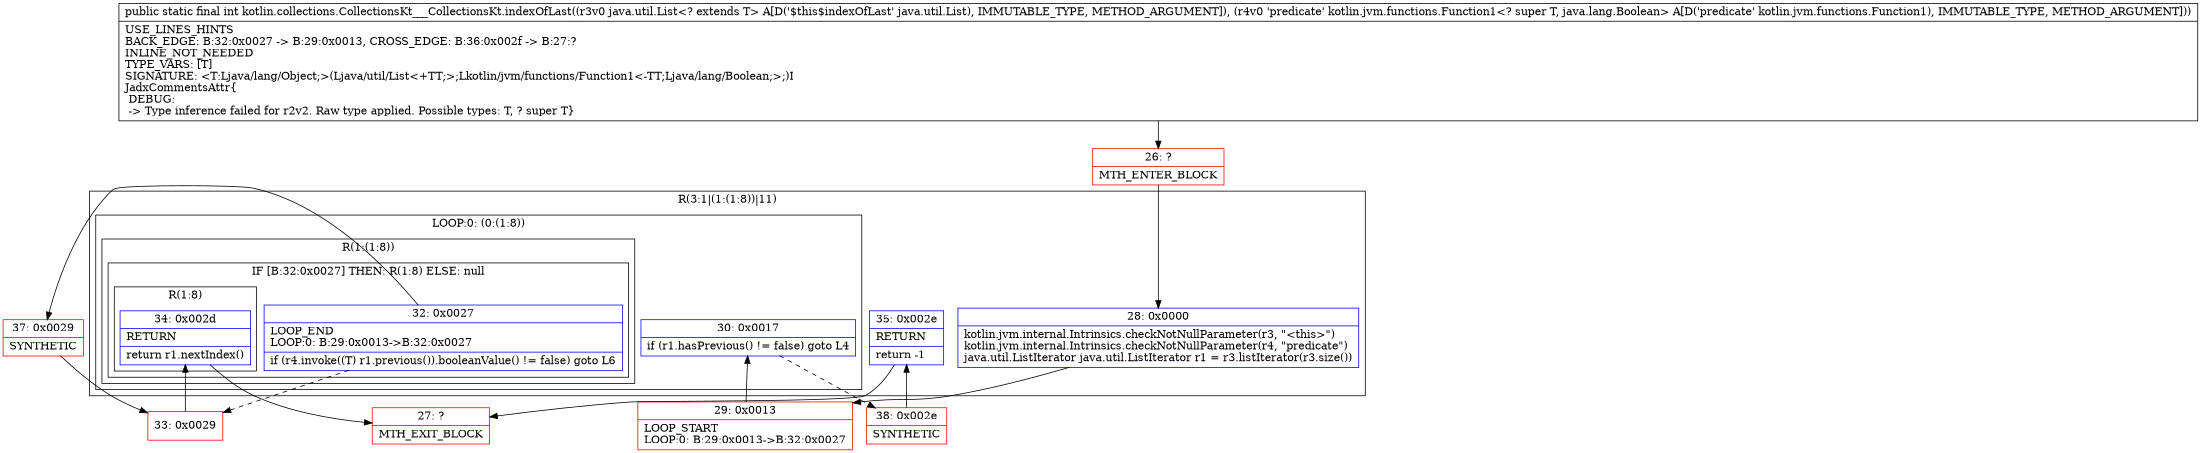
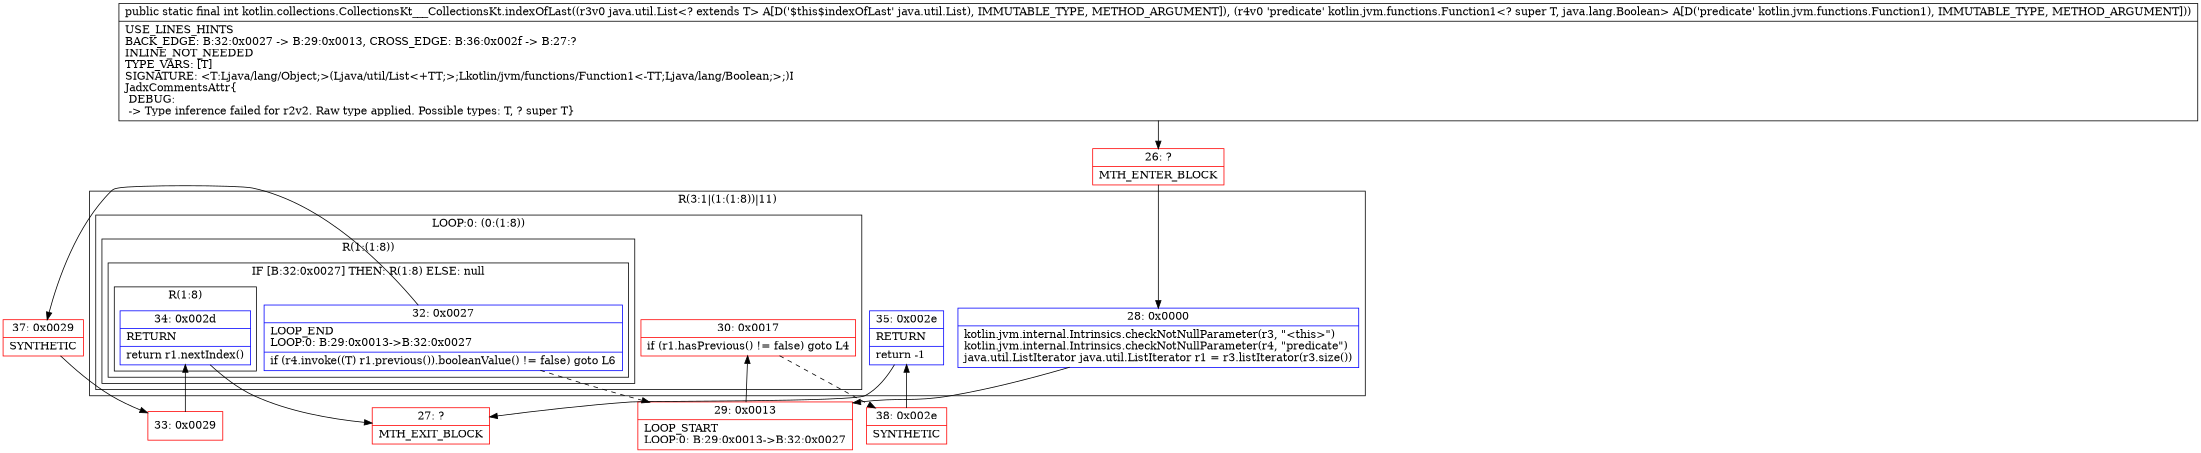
(748, 338) -> (748, 338)
(290, 390) -> (591, 386)
